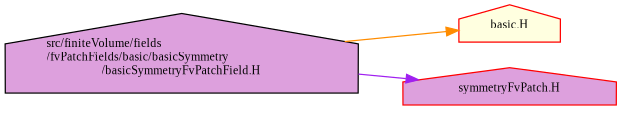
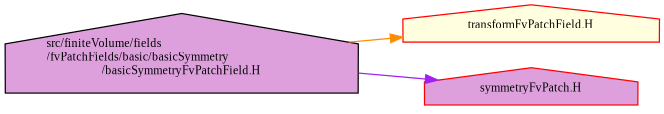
(510, 25) -> (531, 25)
